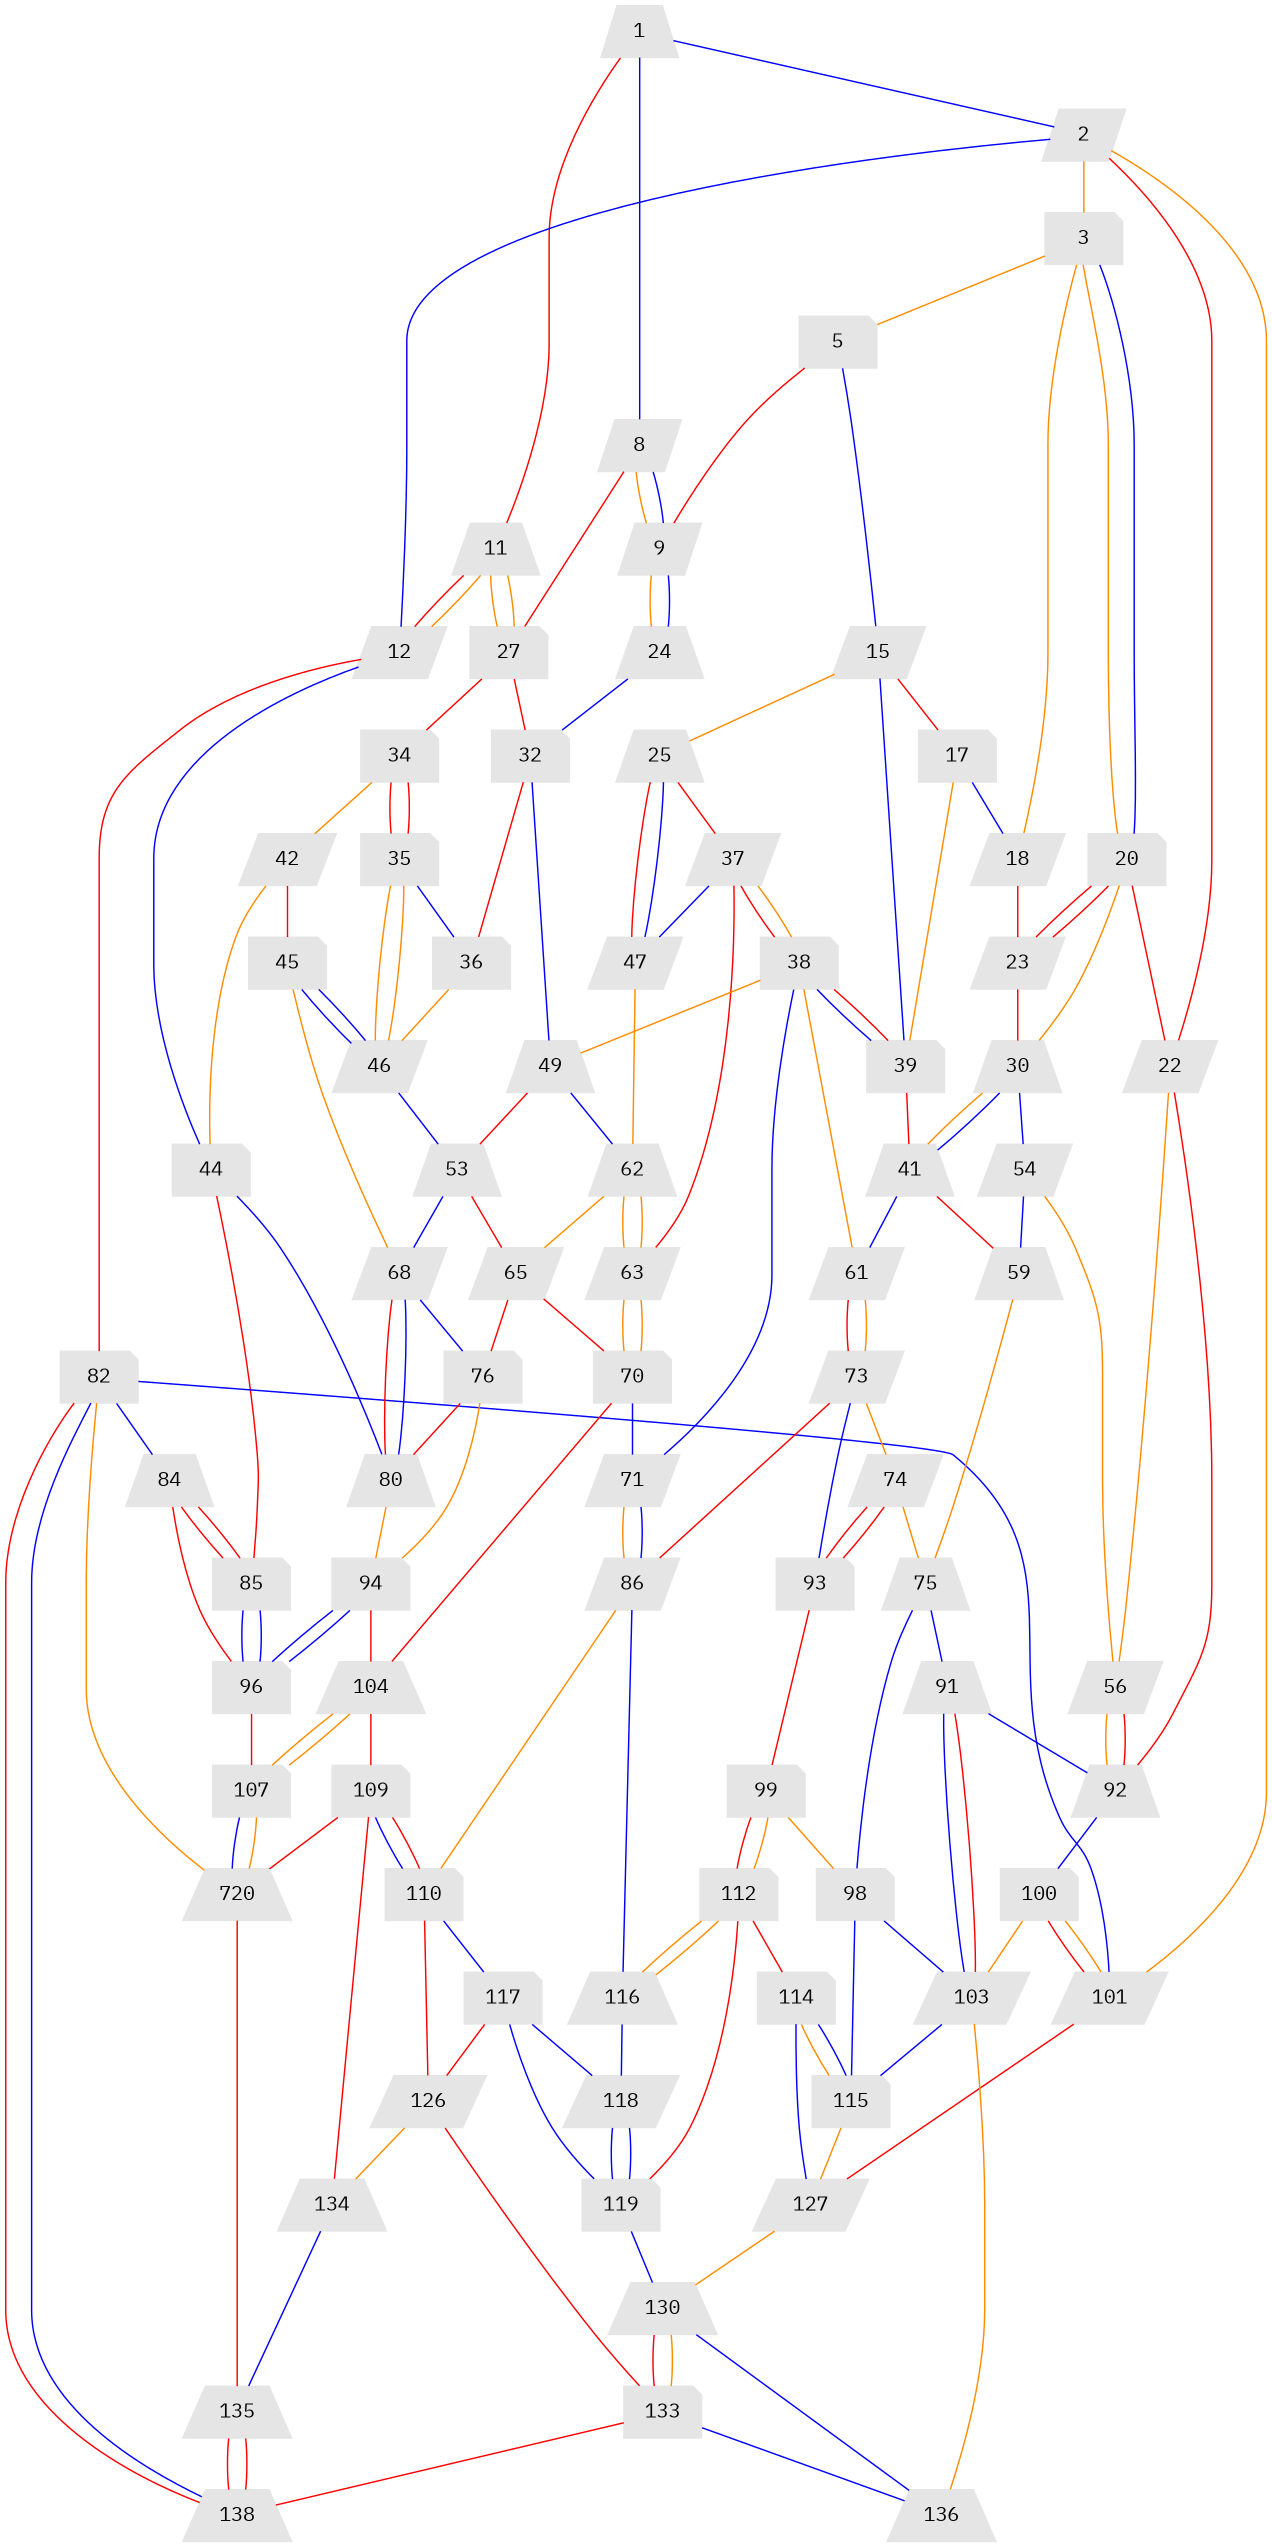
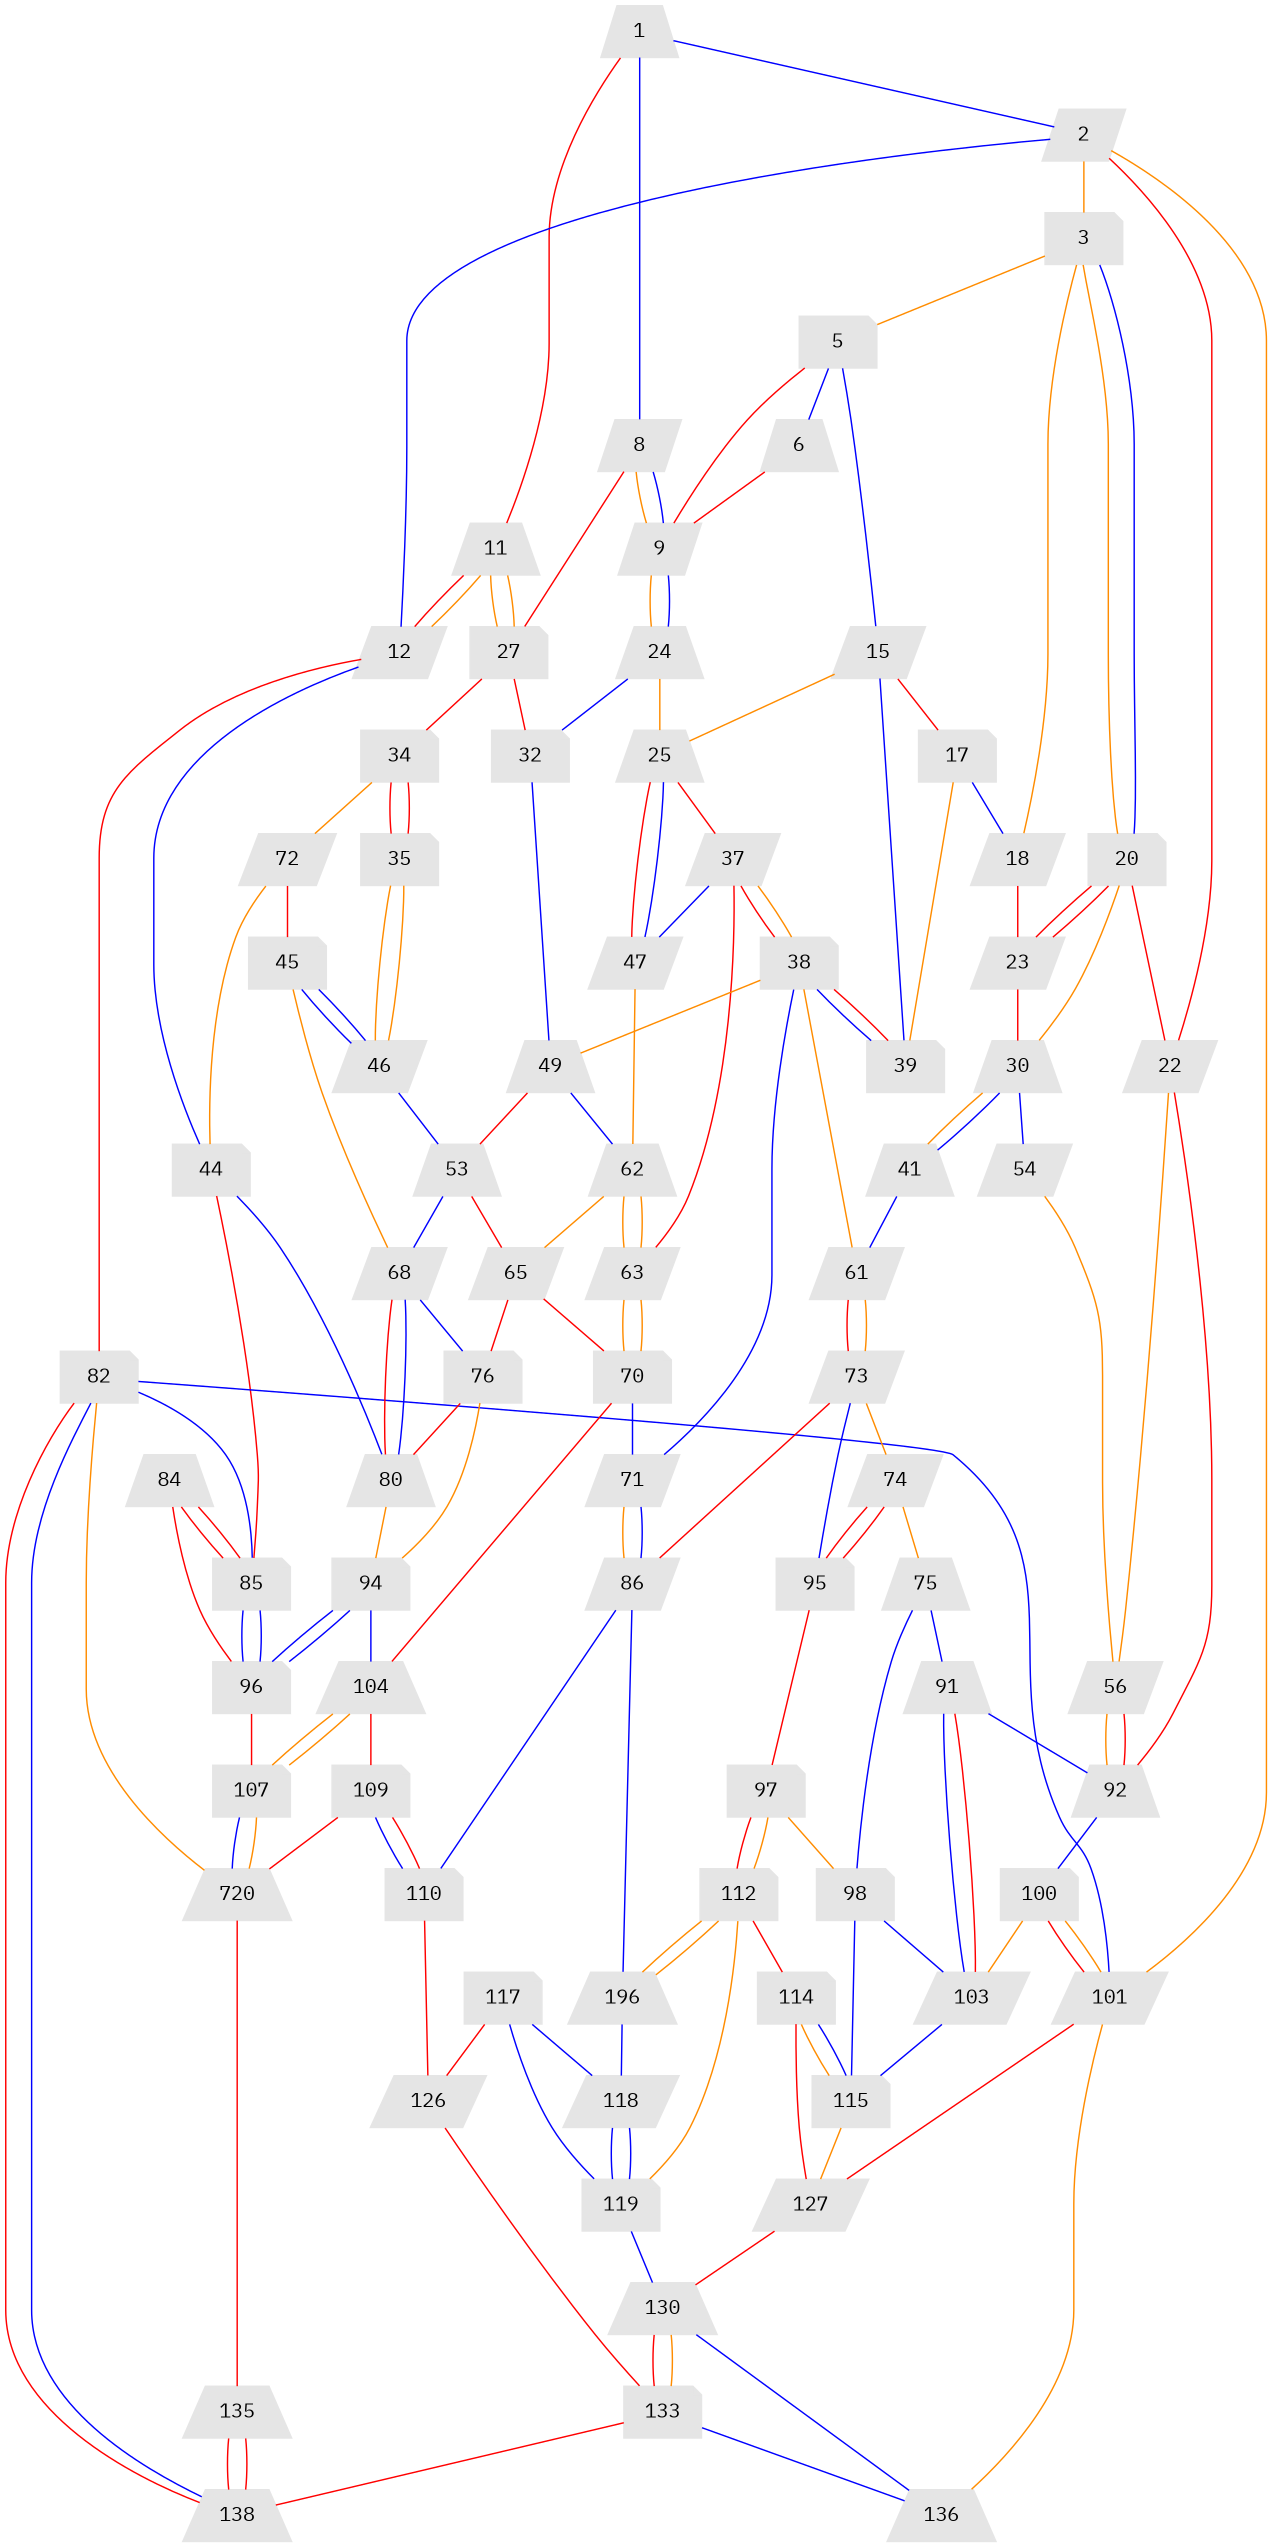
none -> (799, 446)
none -> (660, 705)
(288, 860) -> (288, 860)
(472, 963) -> none
(908, 1119) -> none
(1019, 1274) -> none
(135, 1429) -> (225, 1454)
(815, 1584) -> (815, 1584)
(371, 1636) -> (371, 1636)
(528, 1739) -> (528, 1739)
(766, 1791) -> (766, 1791)
(464, 1947) -> none
(622, 1998) -> (622, 1998)
(716, 2058) -> (716, 2058)
(798, 2102) -> (798, 2102)
(332, 2205) -> none
(735, 2258) -> (735, 2258)
(985, 2259) -> (1074, 2272)
